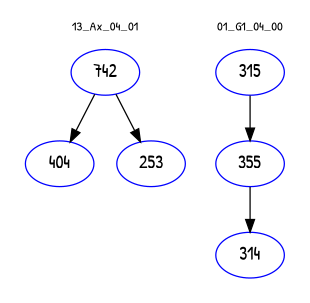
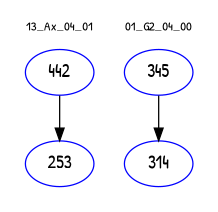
(250, 27) -> (159, 27)
(105, 72) -> (60, 72)
(250, 72) -> none
(60, 164) -> none
(250, 164) -> (159, 72)
